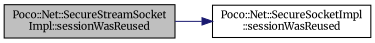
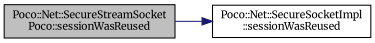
(90, 21) -> (90, 21)
